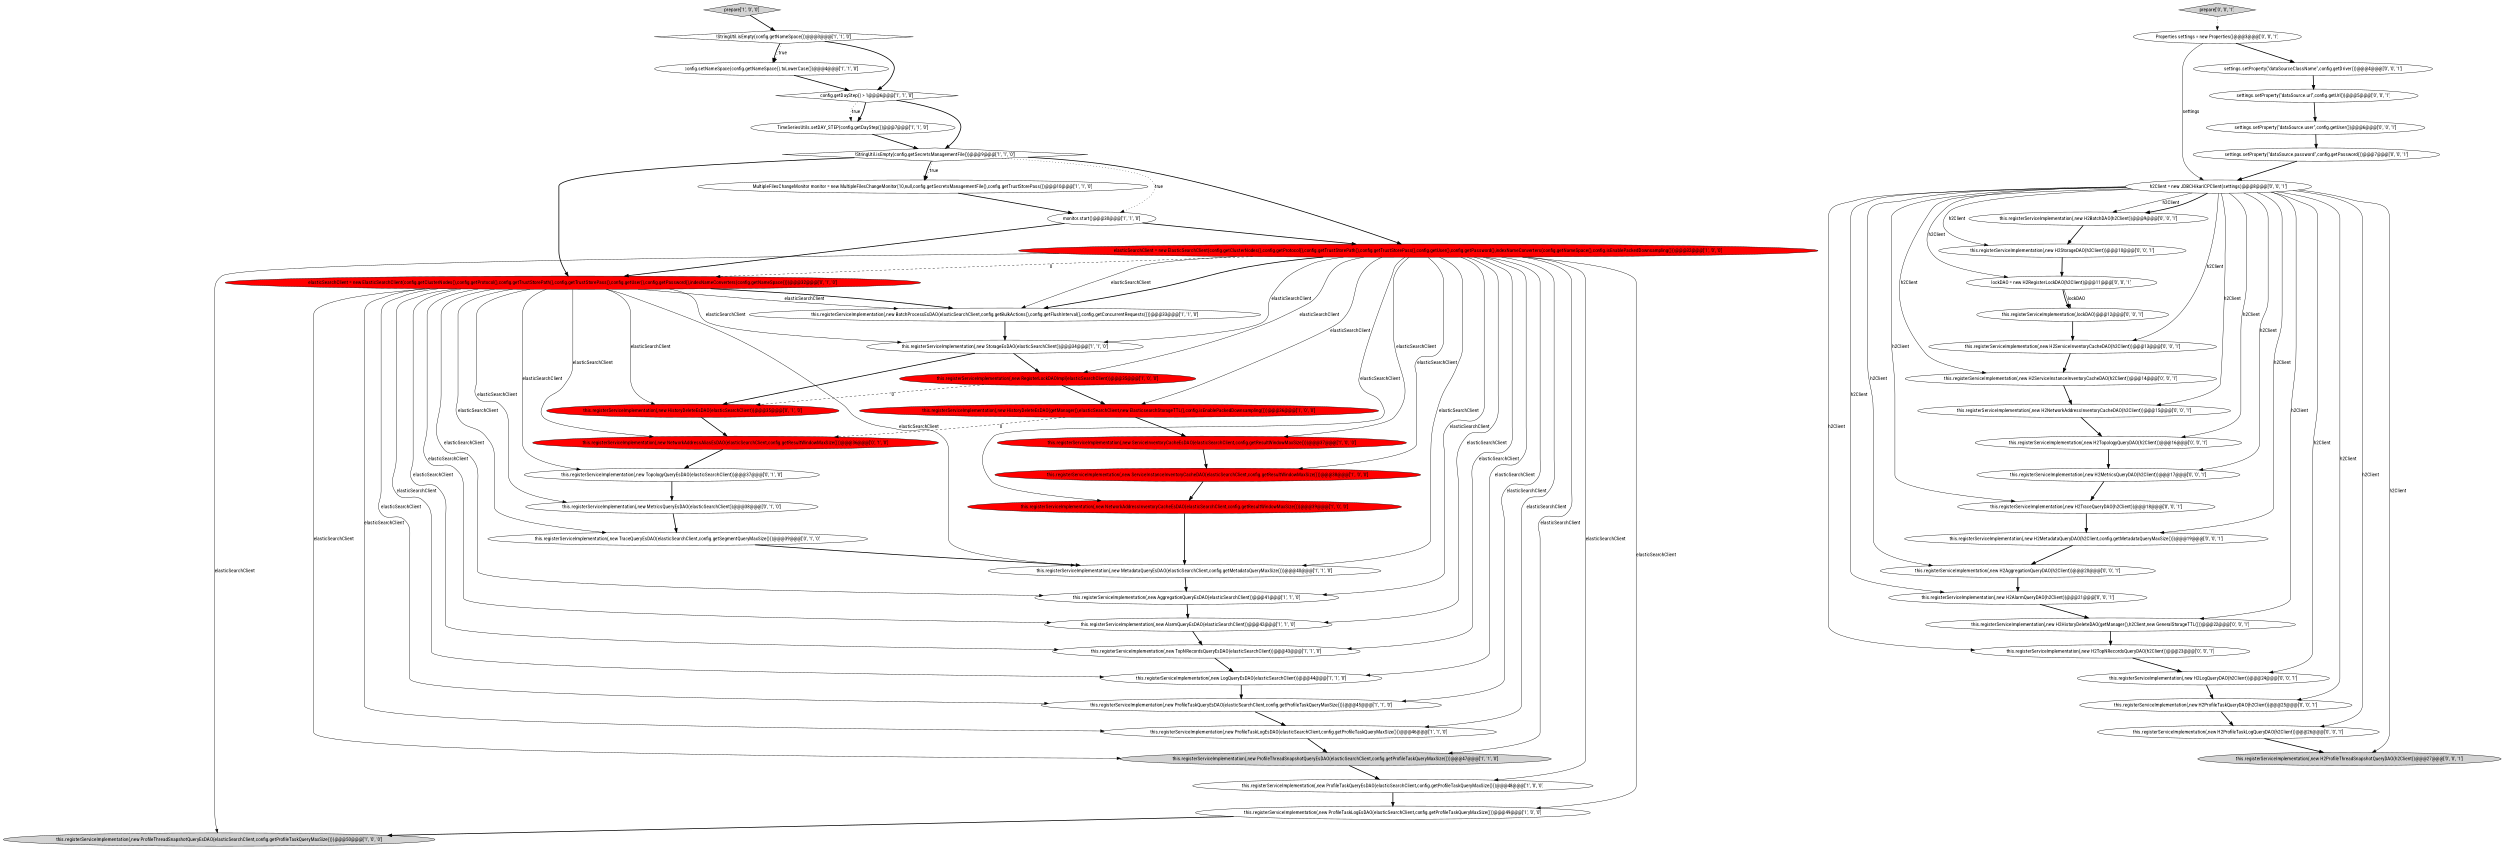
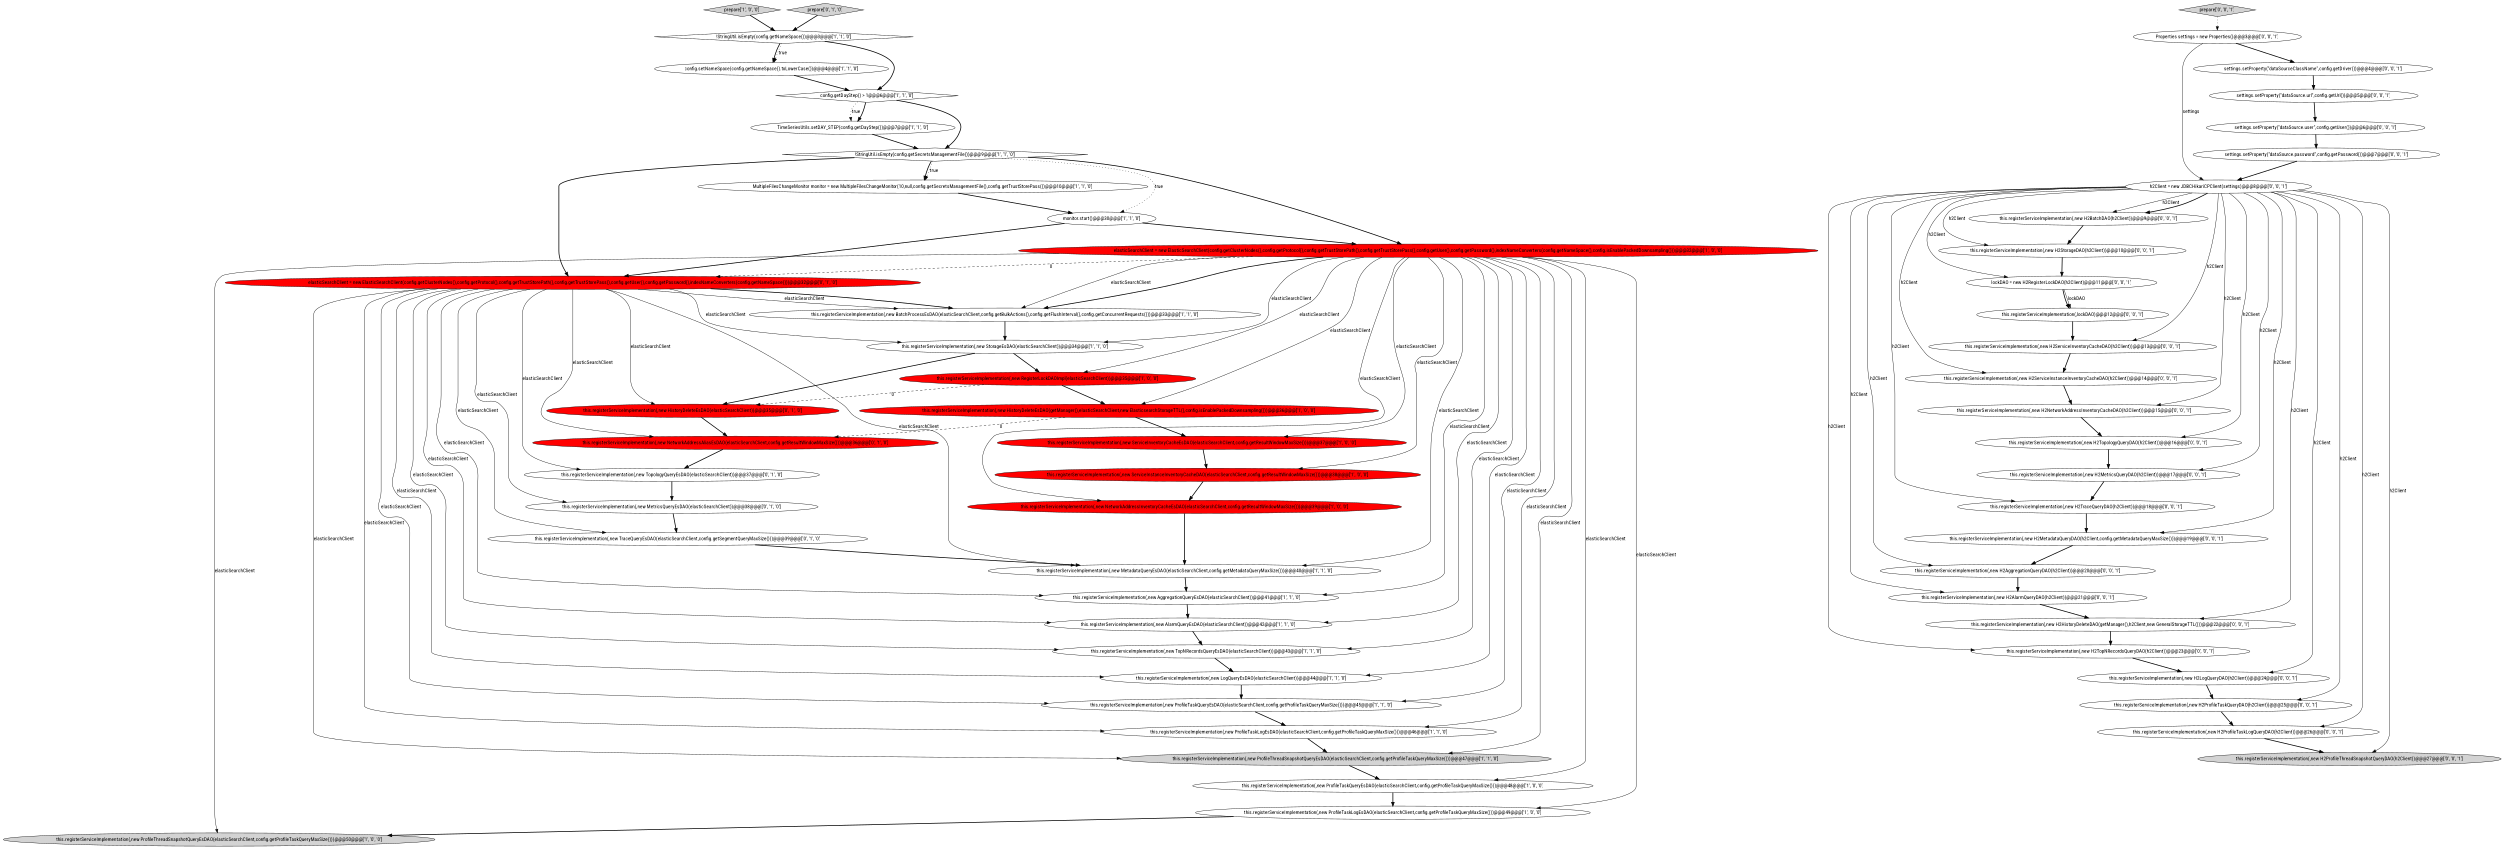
none -> (825, 10)
